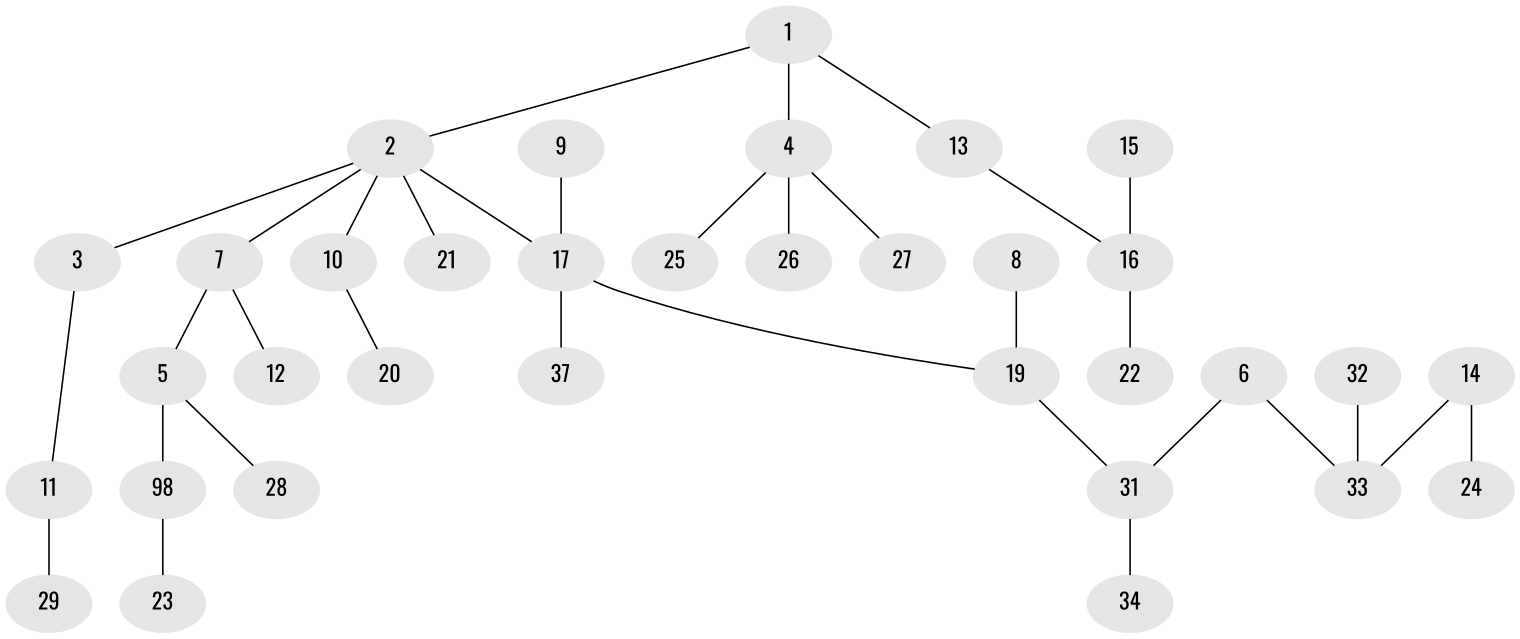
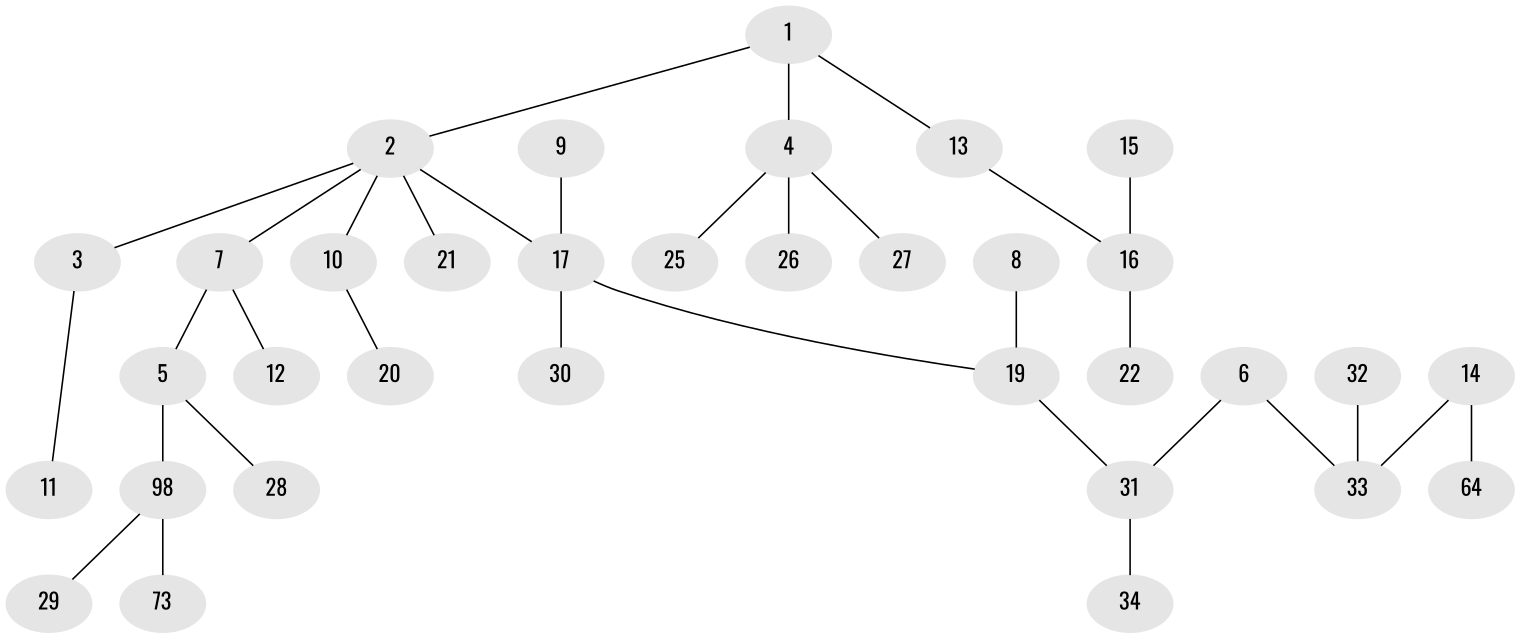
(561, 376) -> (561, 376)
(1471, 490) -> (1471, 490)
(49, 547) -> (106, 547)
(163, 604) -> (163, 604)
